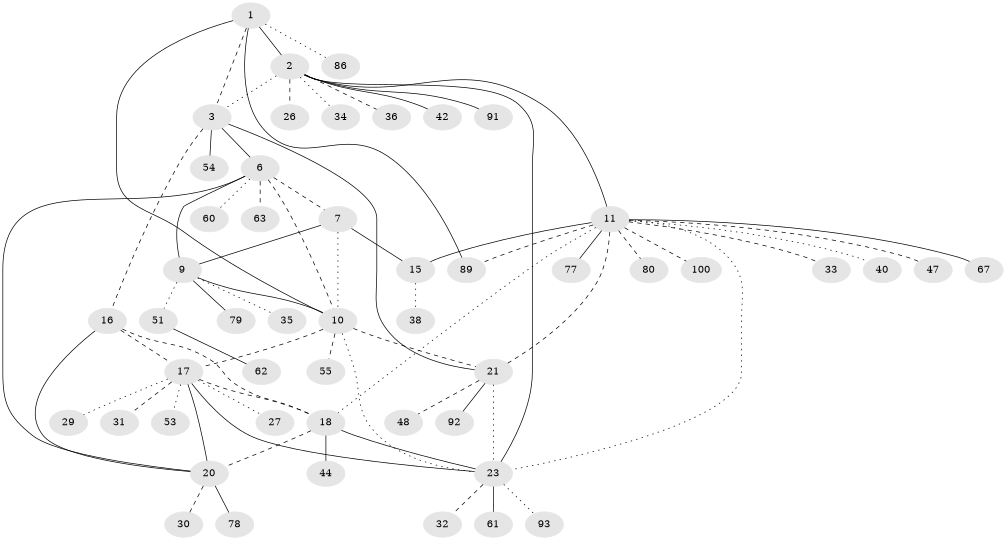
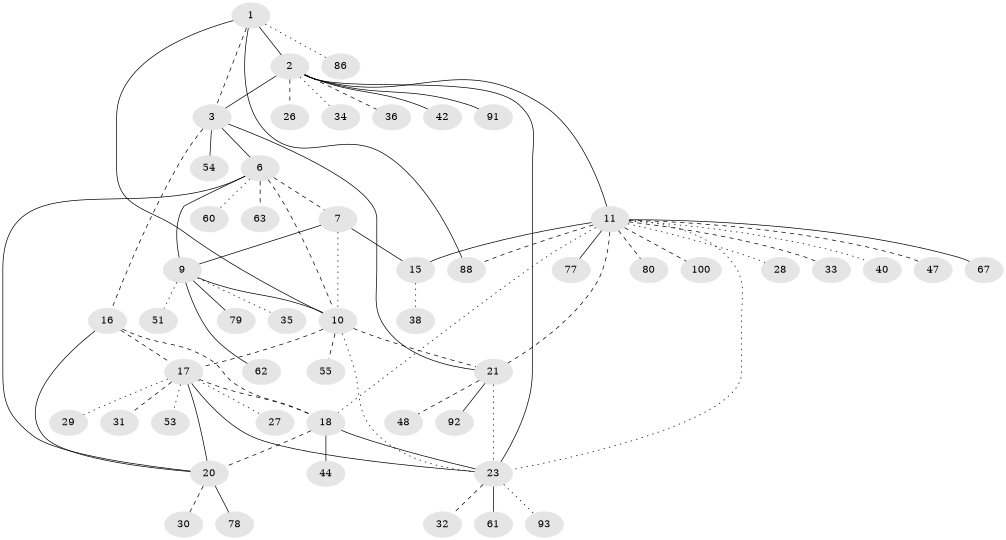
(252, 91) -> (252, 91)
(467, 270) -> (467, 270)
none -> (780, 270)
(210, 346) -> (208, 330)
